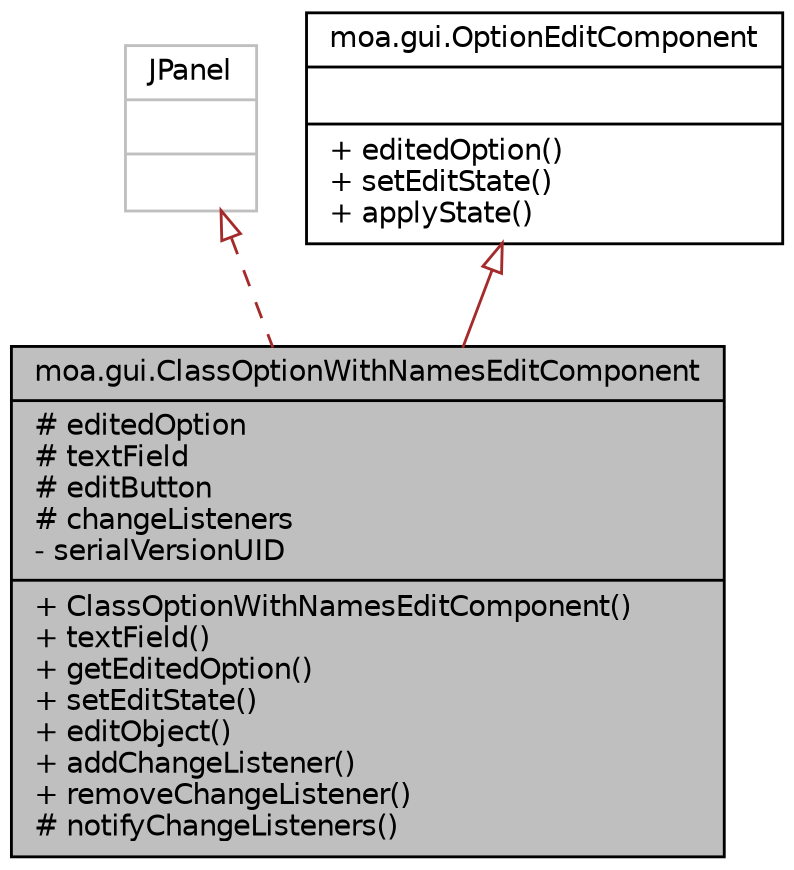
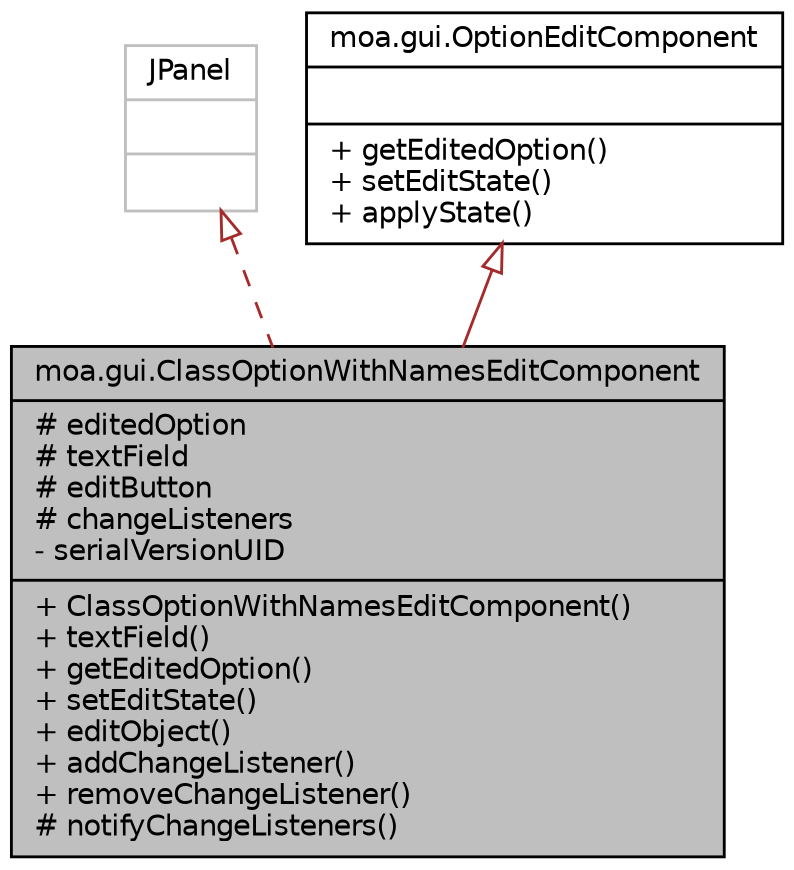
(446, 151) -> (469, 151)
